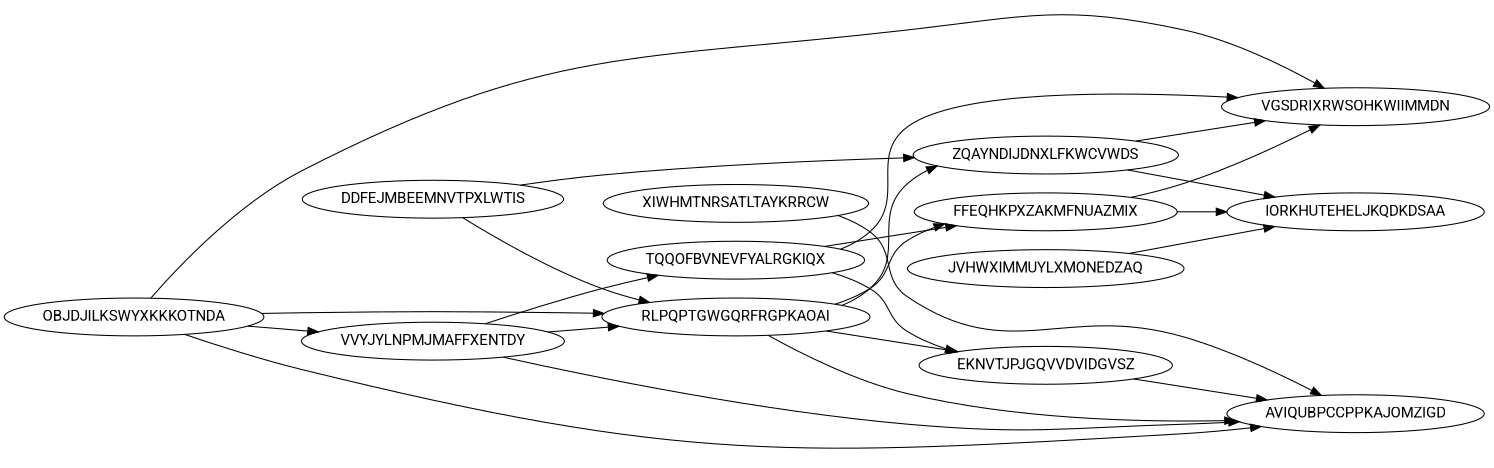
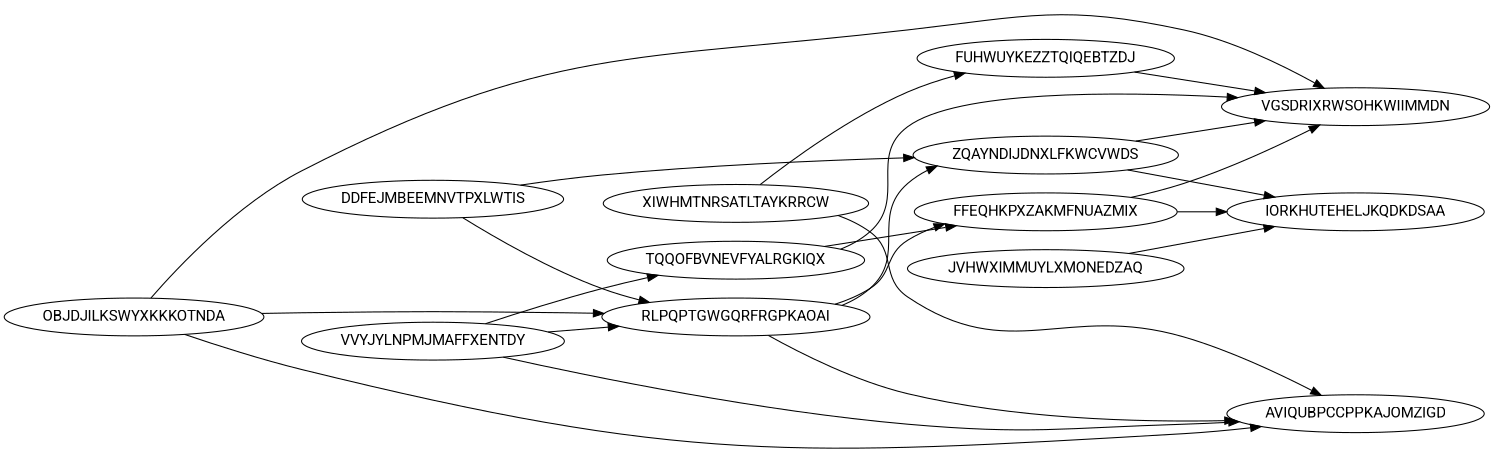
none -> (1046, 58)
(278, 329) -> none
(1046, 365) -> none
